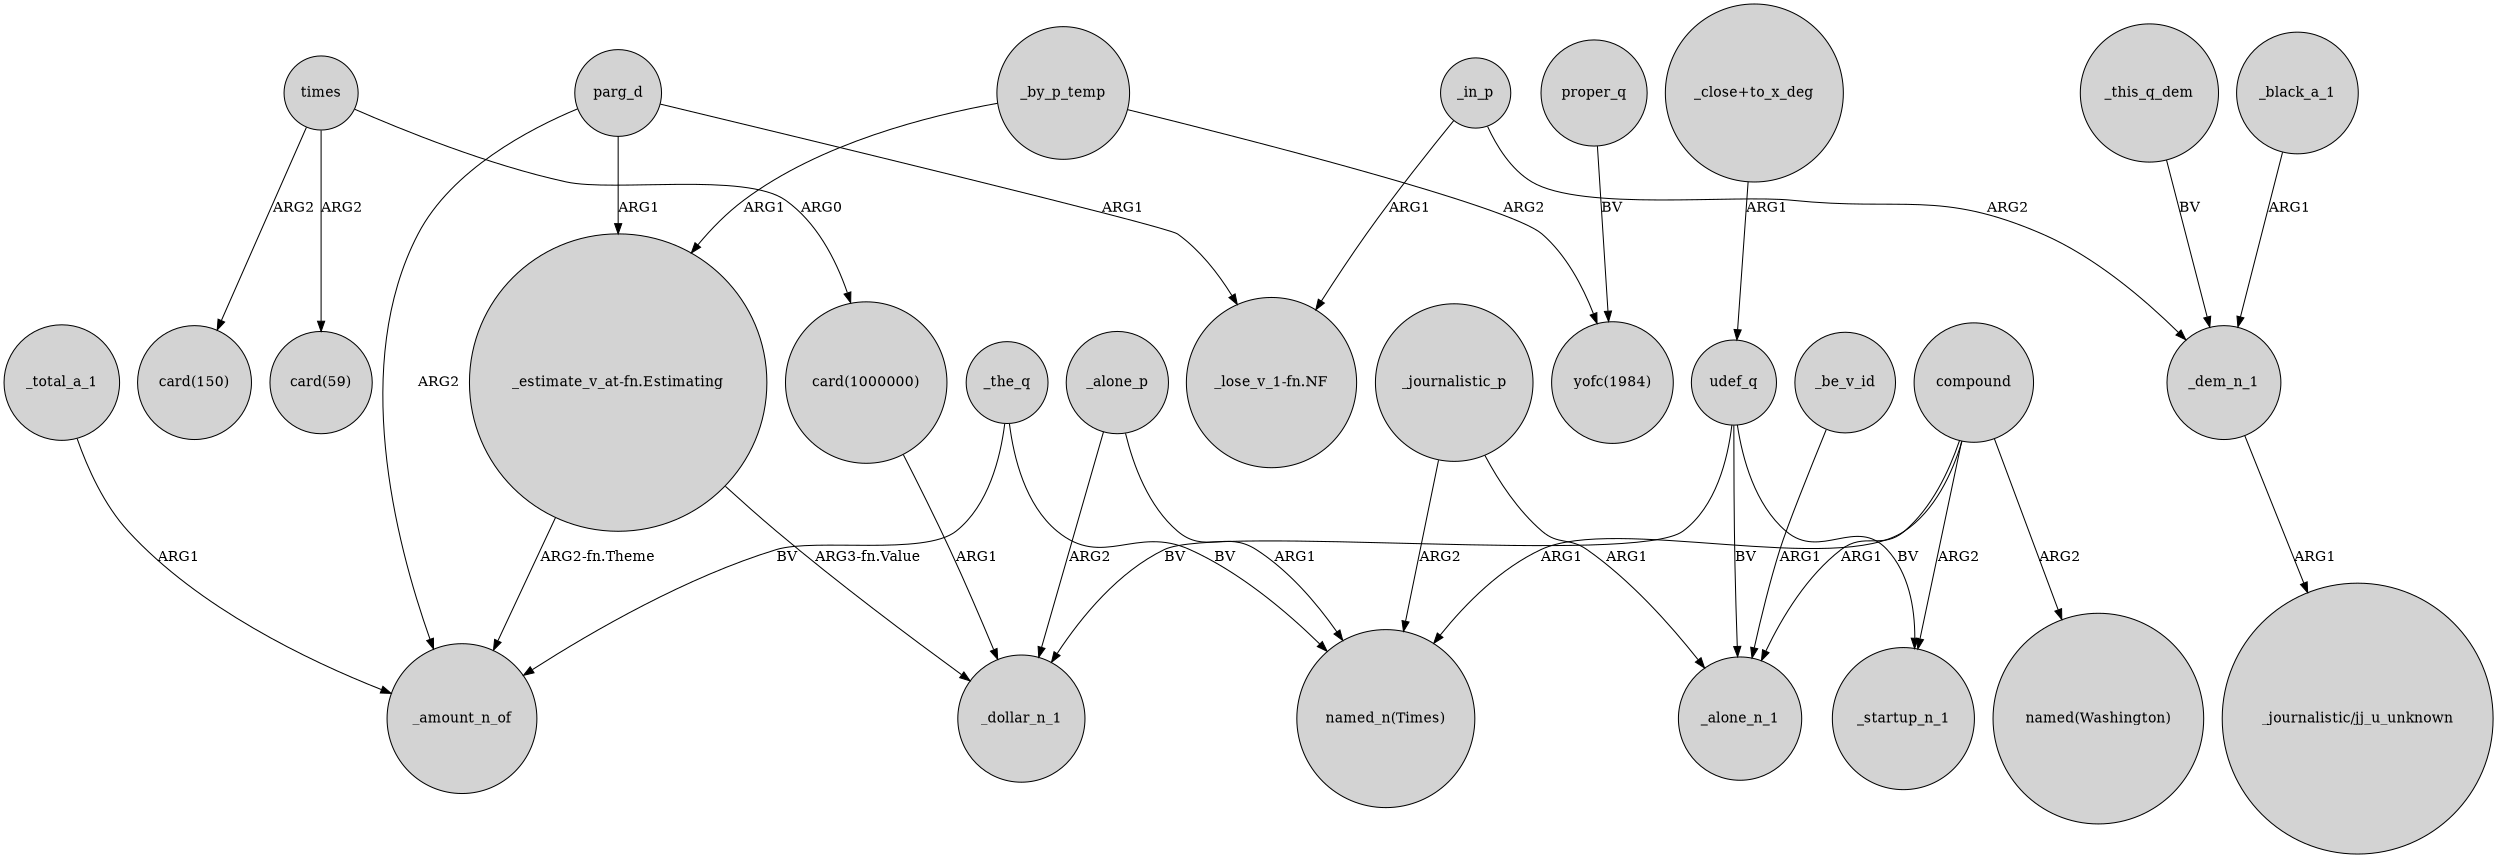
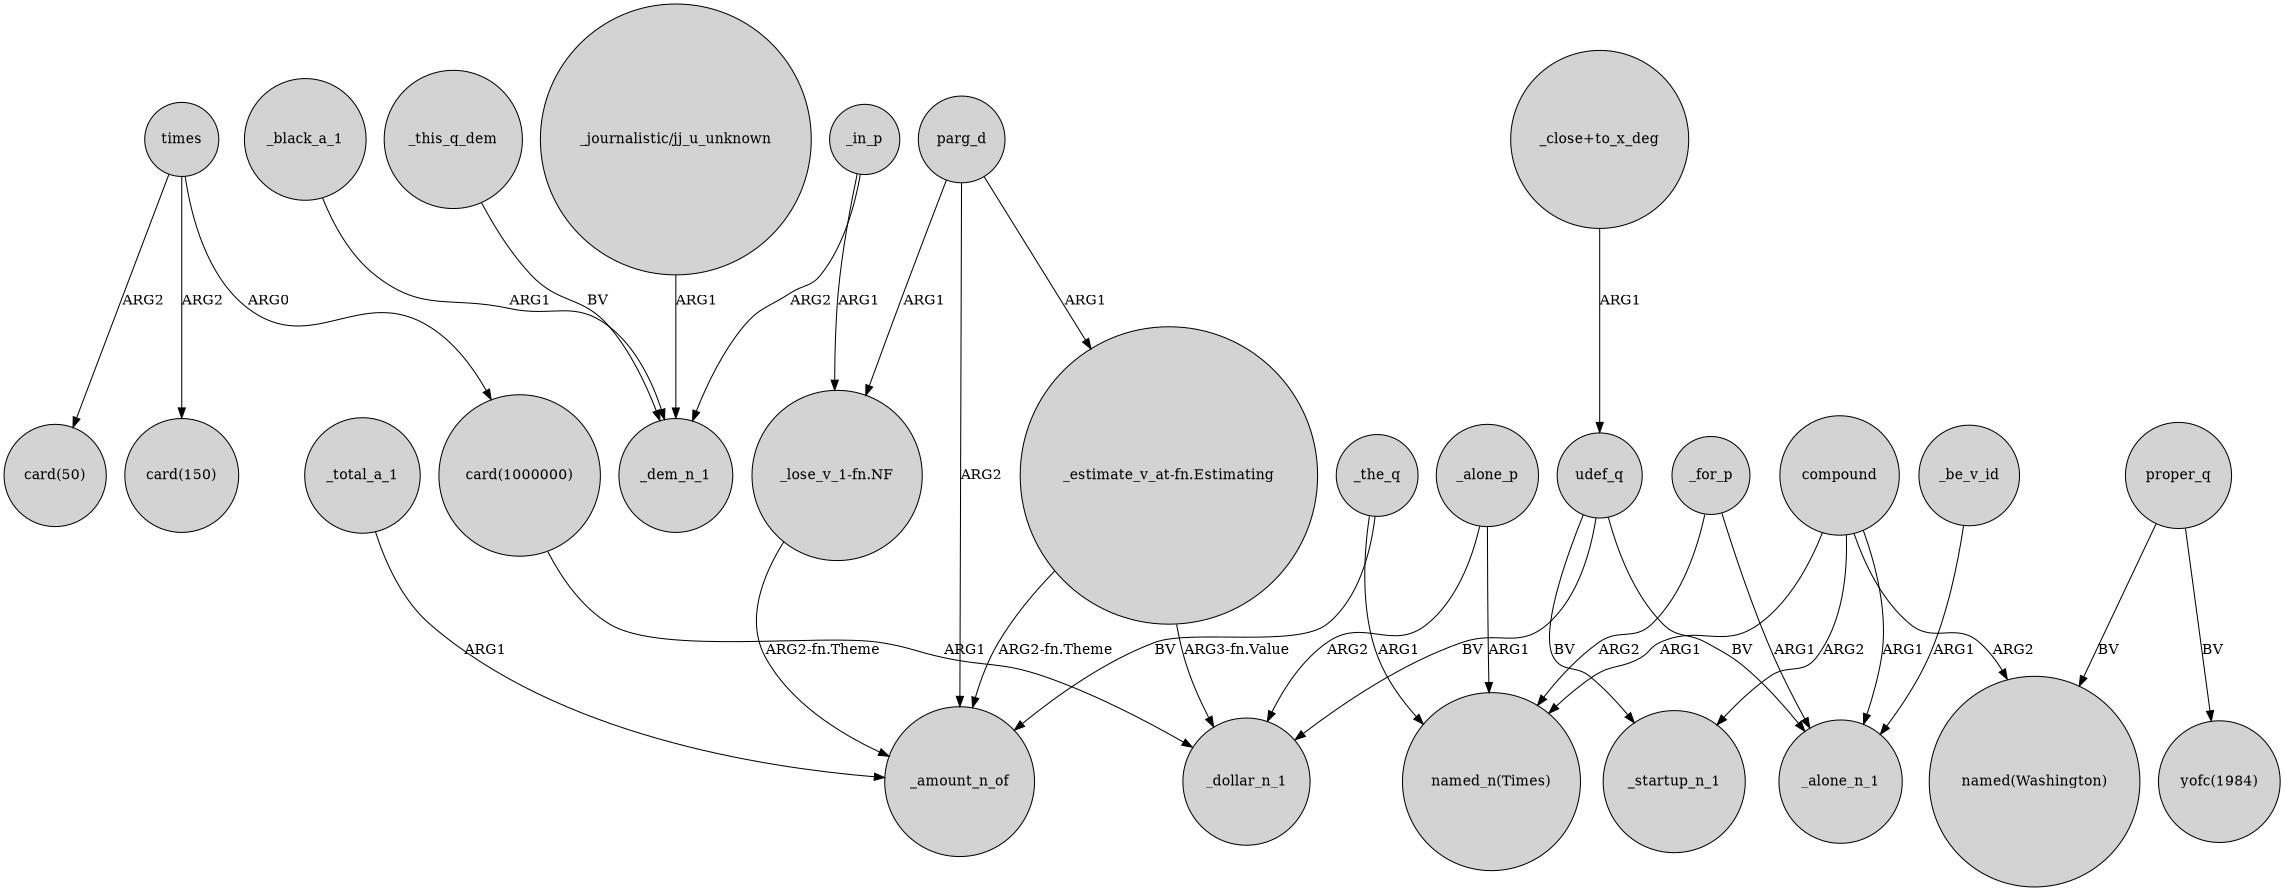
(1063, 93) -> none
(321, 383) -> (55, 475)
(1454, 383) -> (1711, 475)
(2274, 509) -> (676, 341)
(1225, 557) -> (1399, 650)
none -> (2120, 600)
none -> (773, 669)
